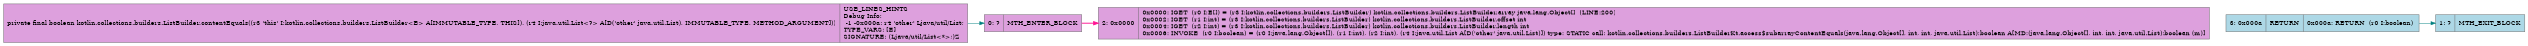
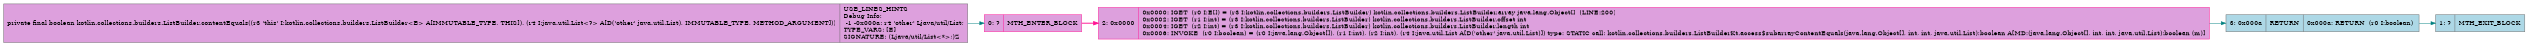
(1033, 23) -> (1033, 23)
(1654, 23) -> (1654, 23)
none -> (2215, 23)
